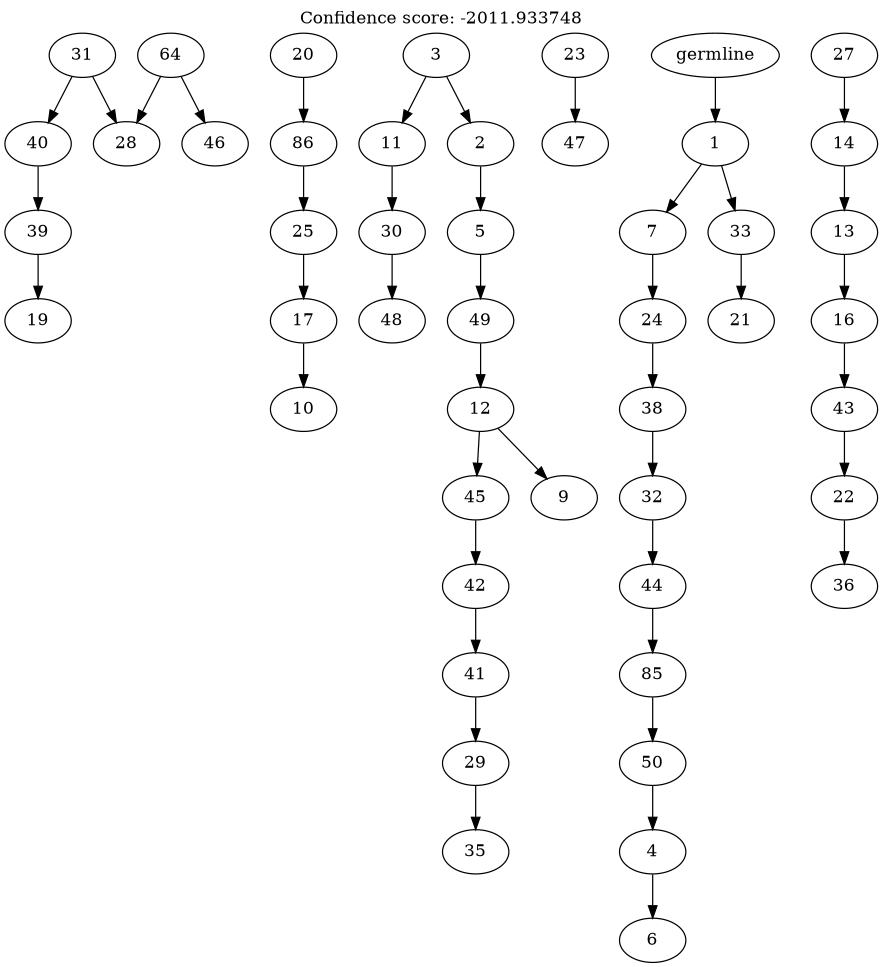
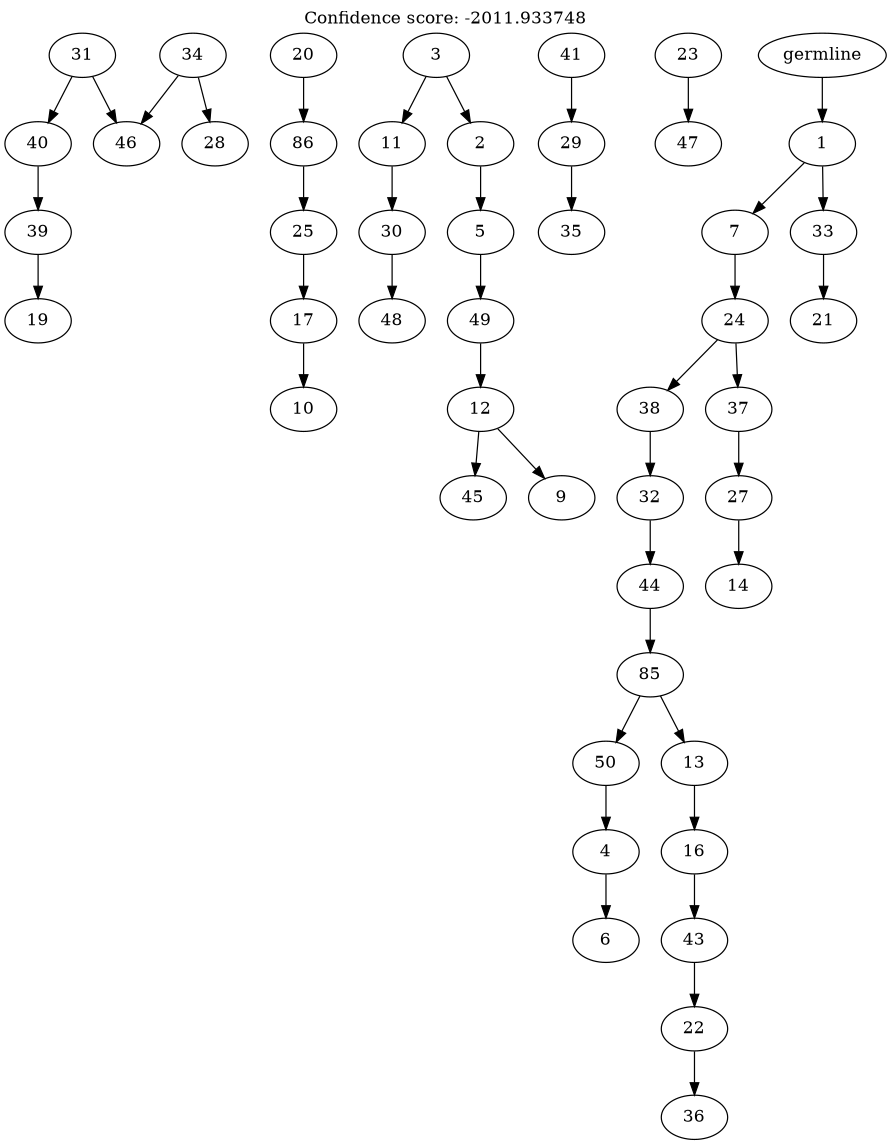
(171, 55) -> (193, 55)
(102, 94) -> (102, 94)
(844, 182) -> (670, 714)
none -> (739, 409)
(476, 586) -> none
